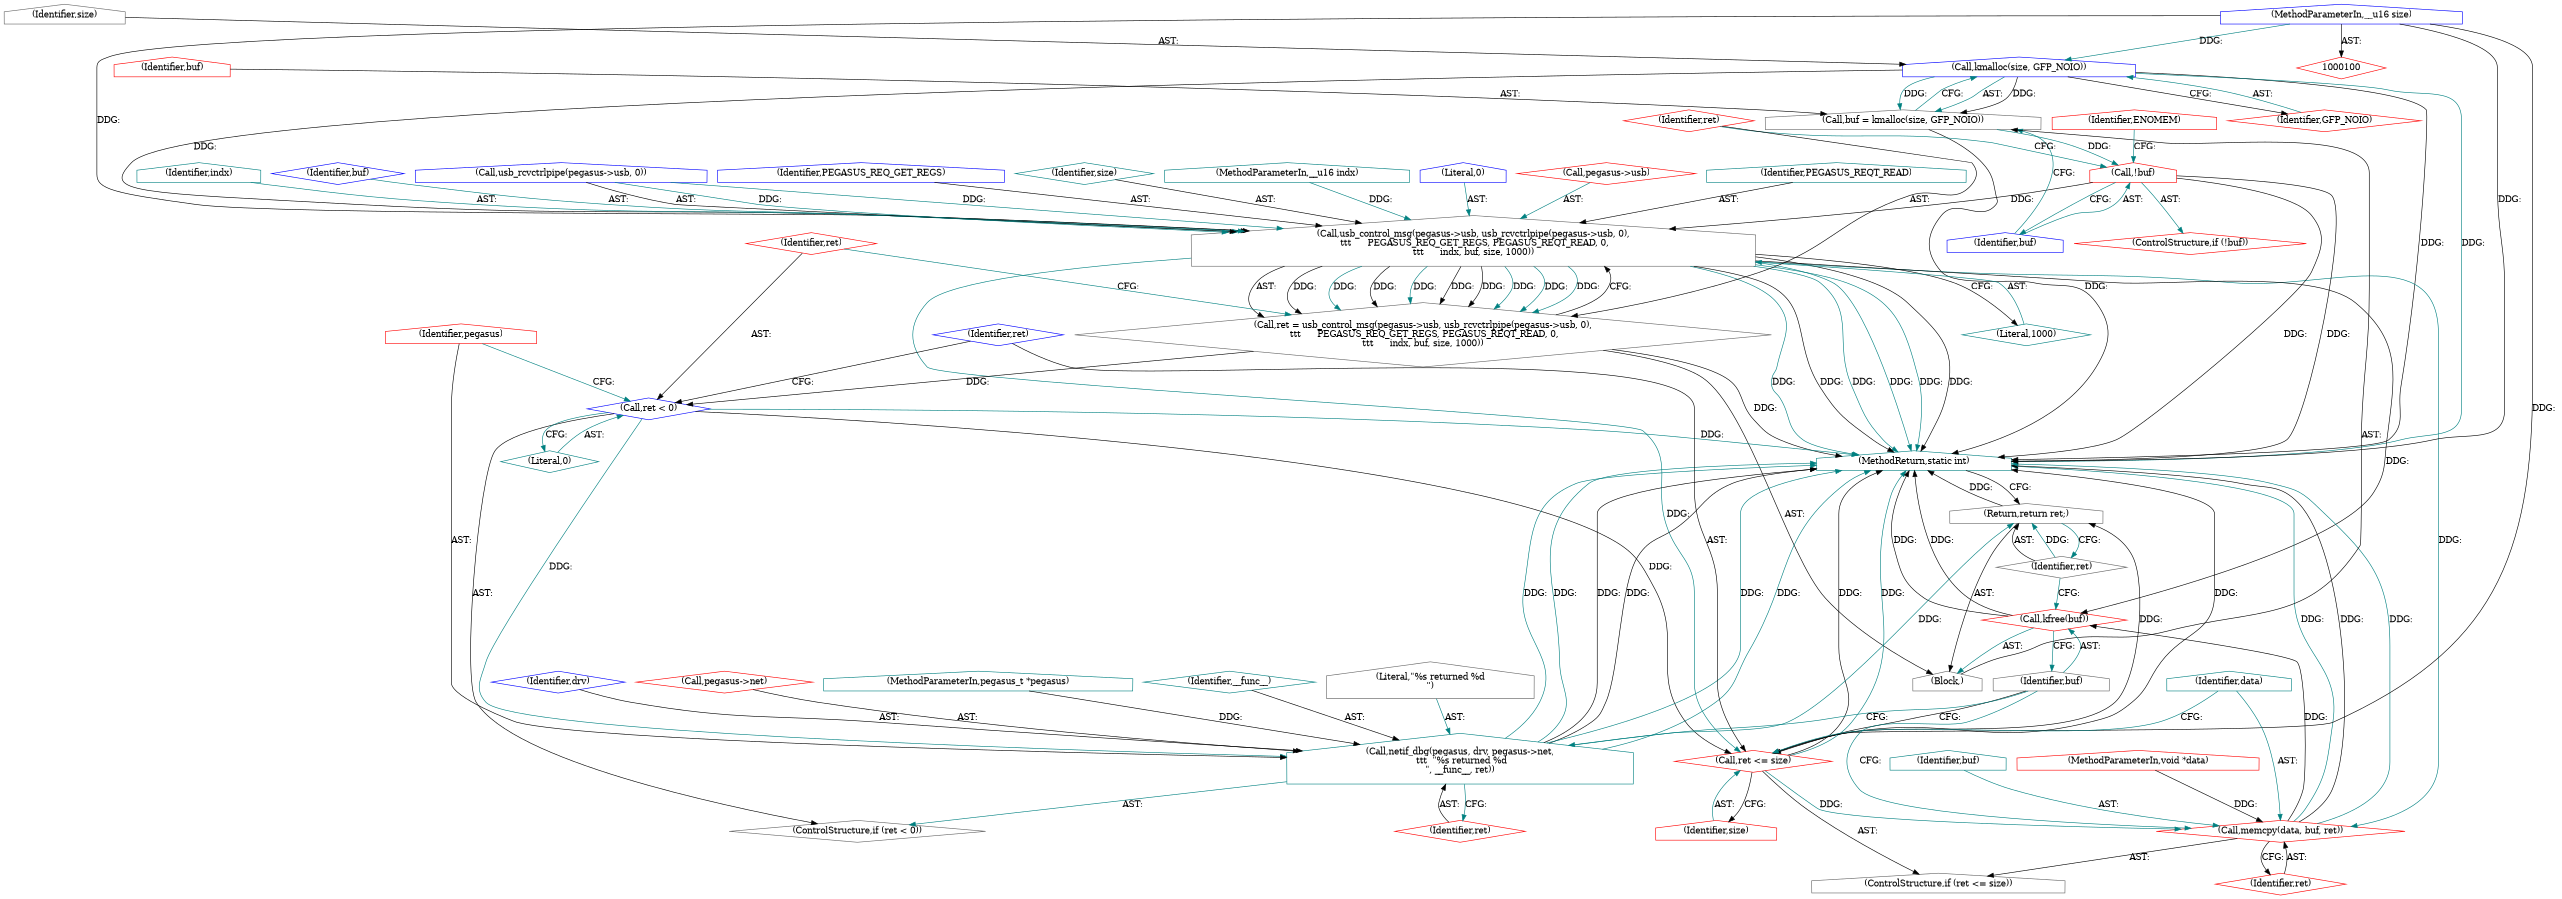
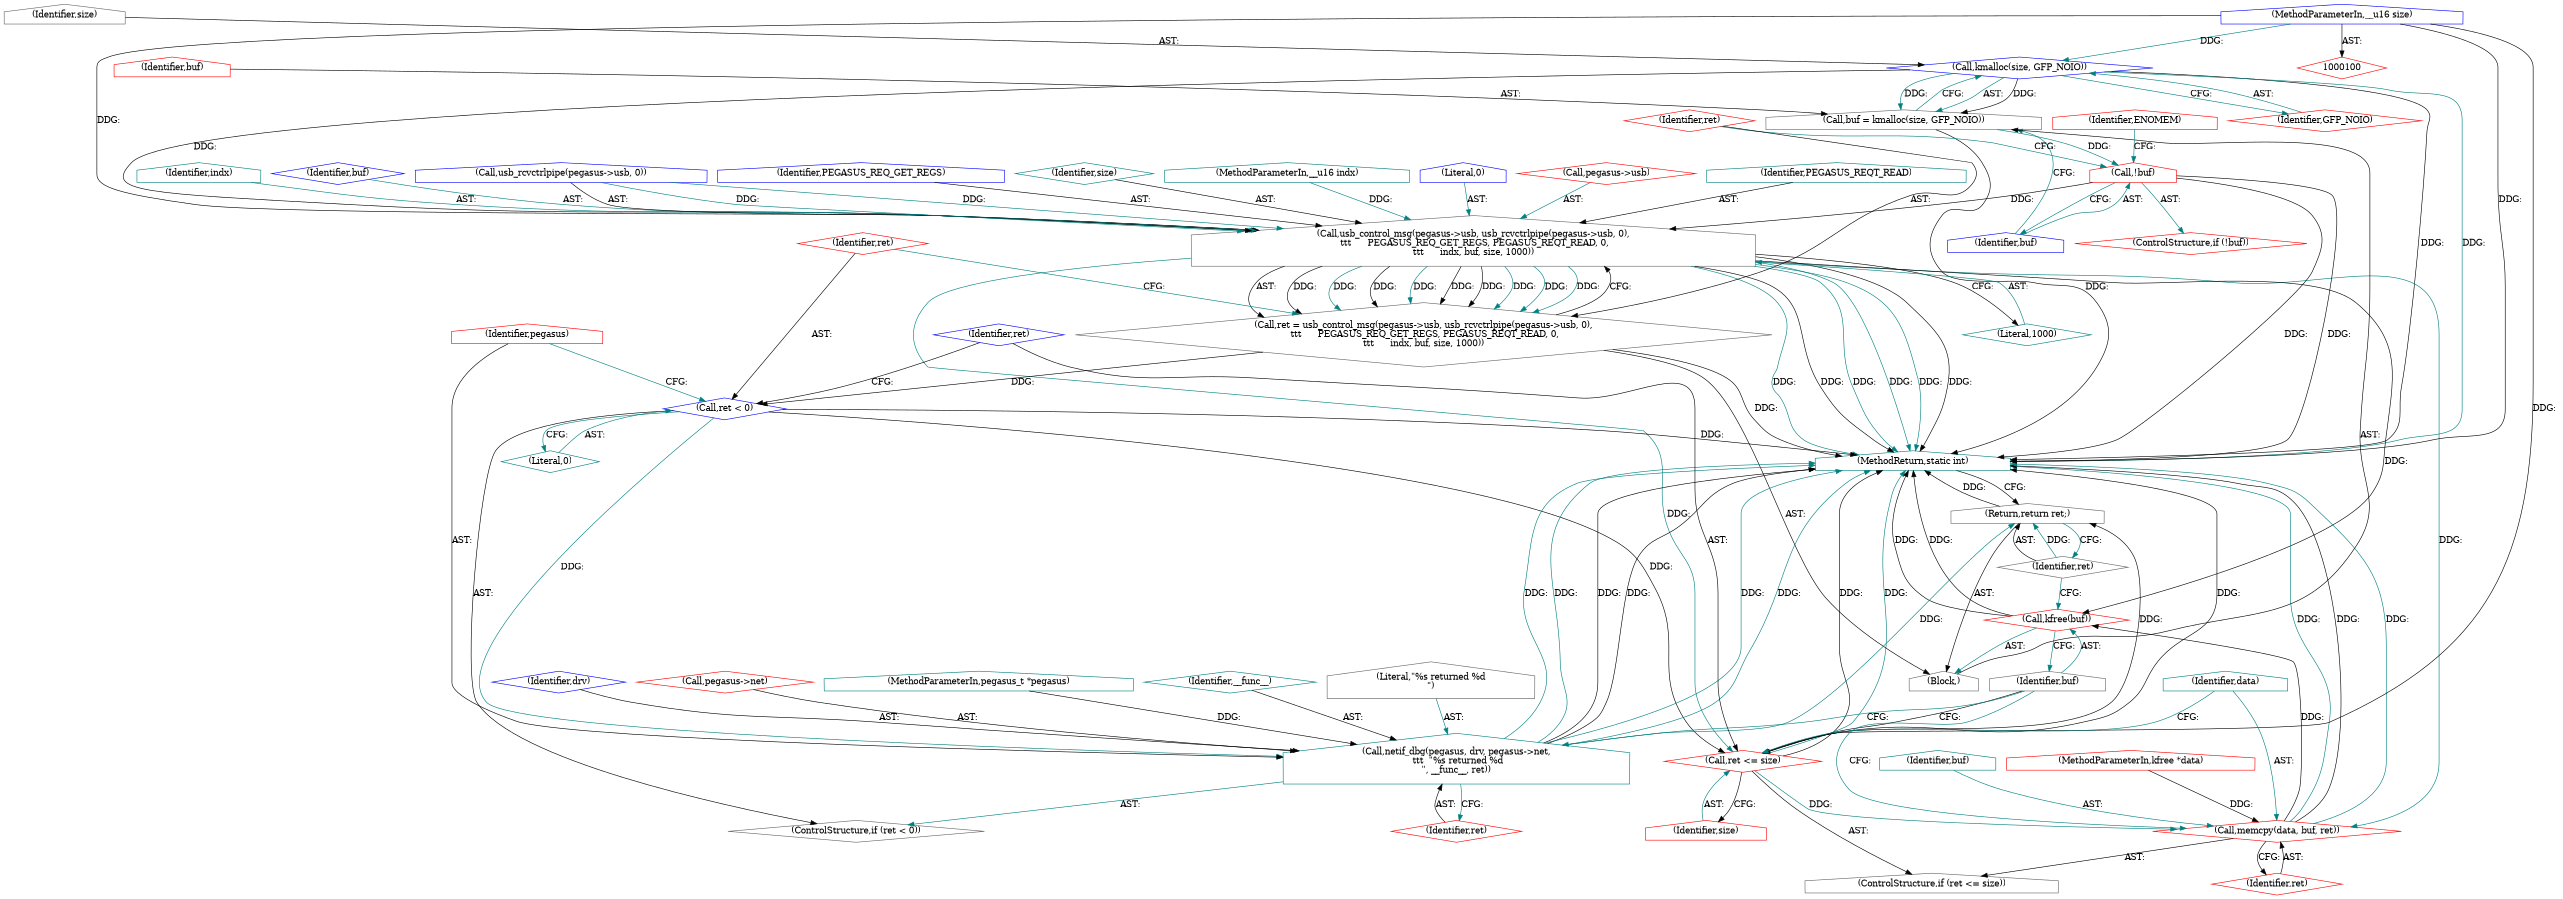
(2019, 68) -> (2020, 68)
(2175, 95) -> (2172, 94)
(1281, 417) -> (1317, 418)
(2138, 761) -> (2131, 761)
